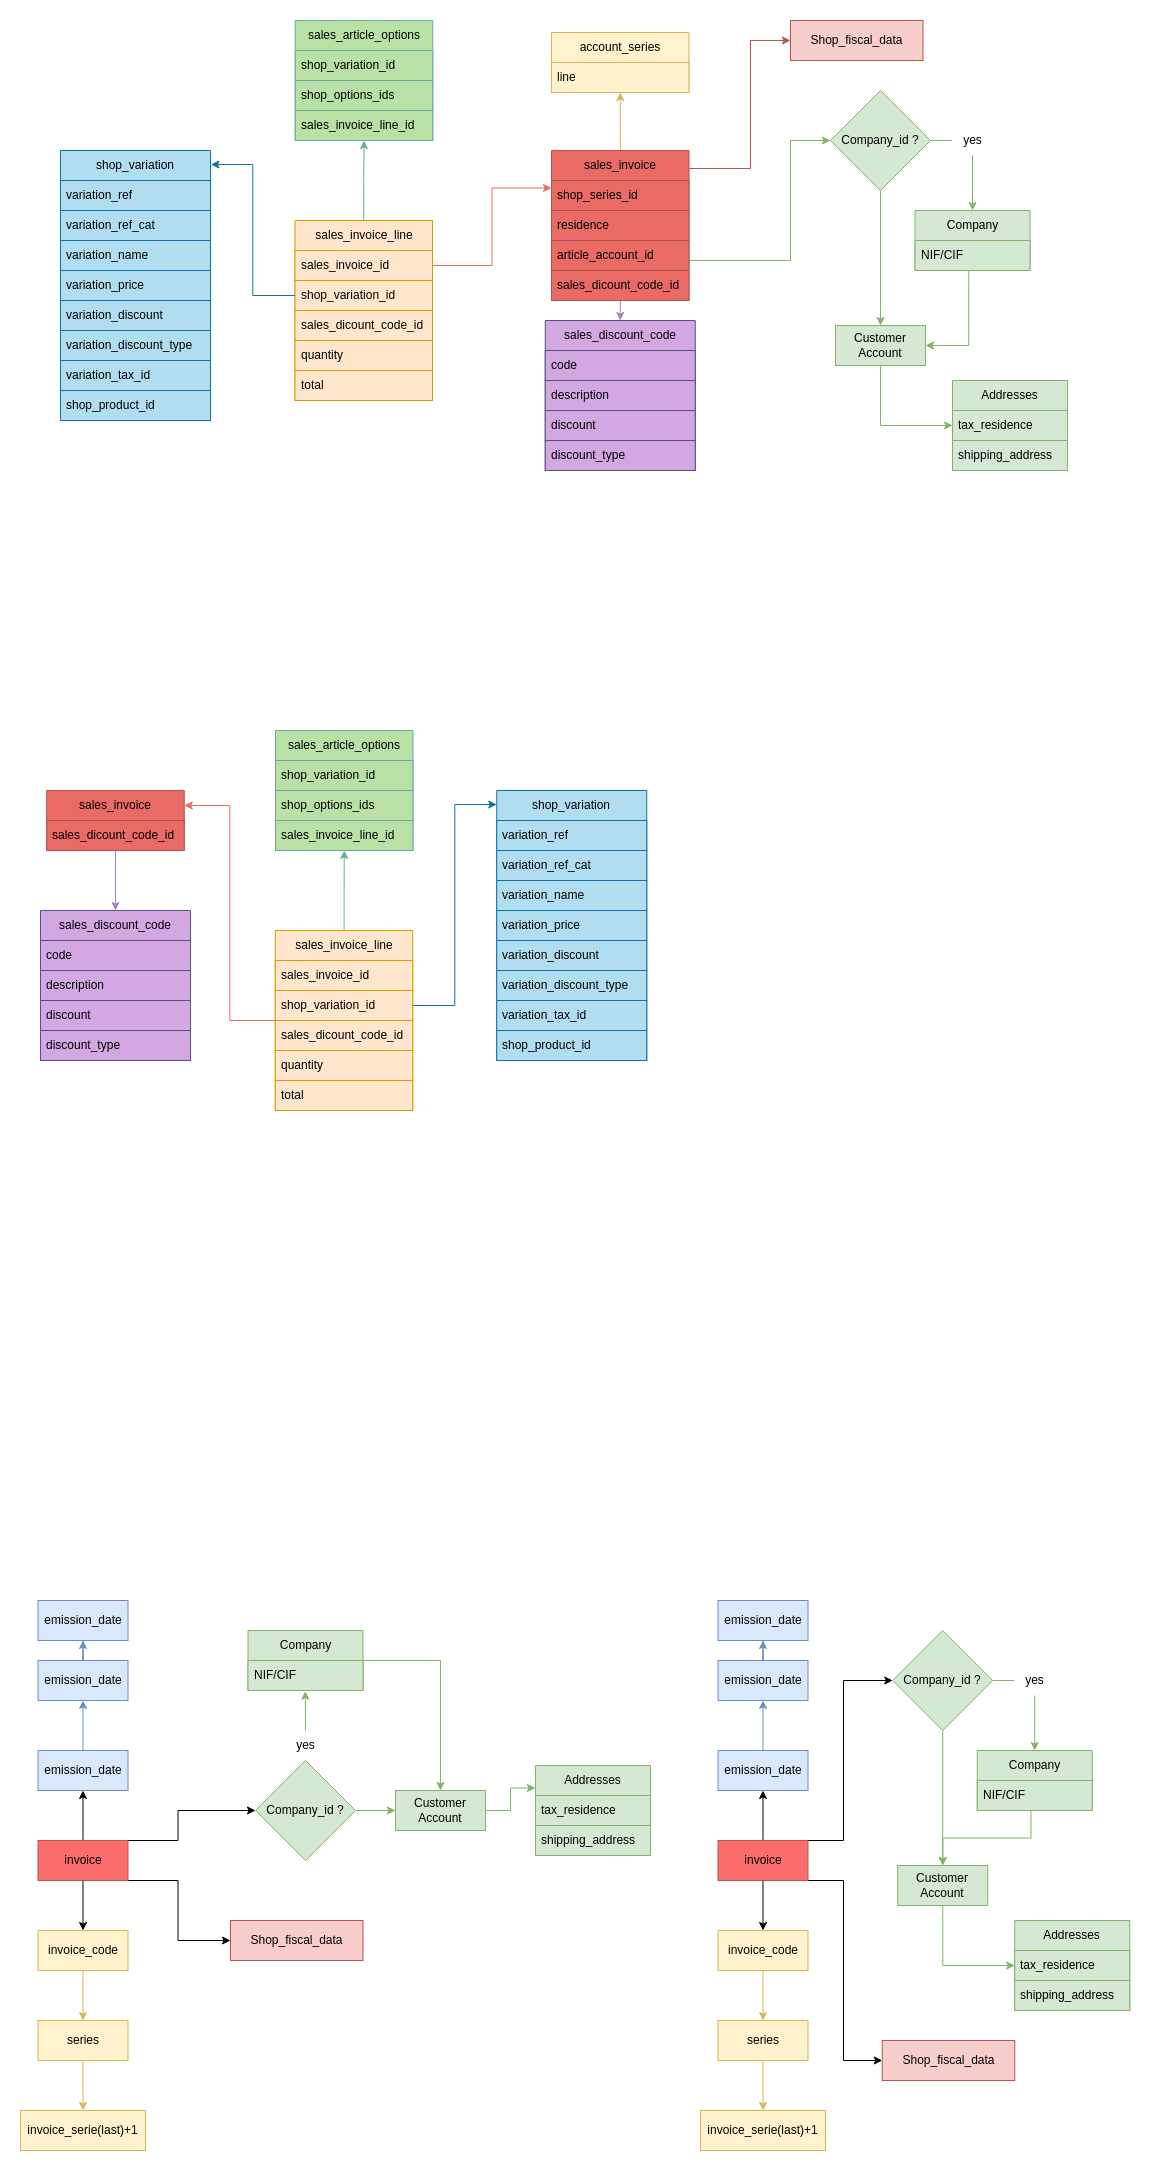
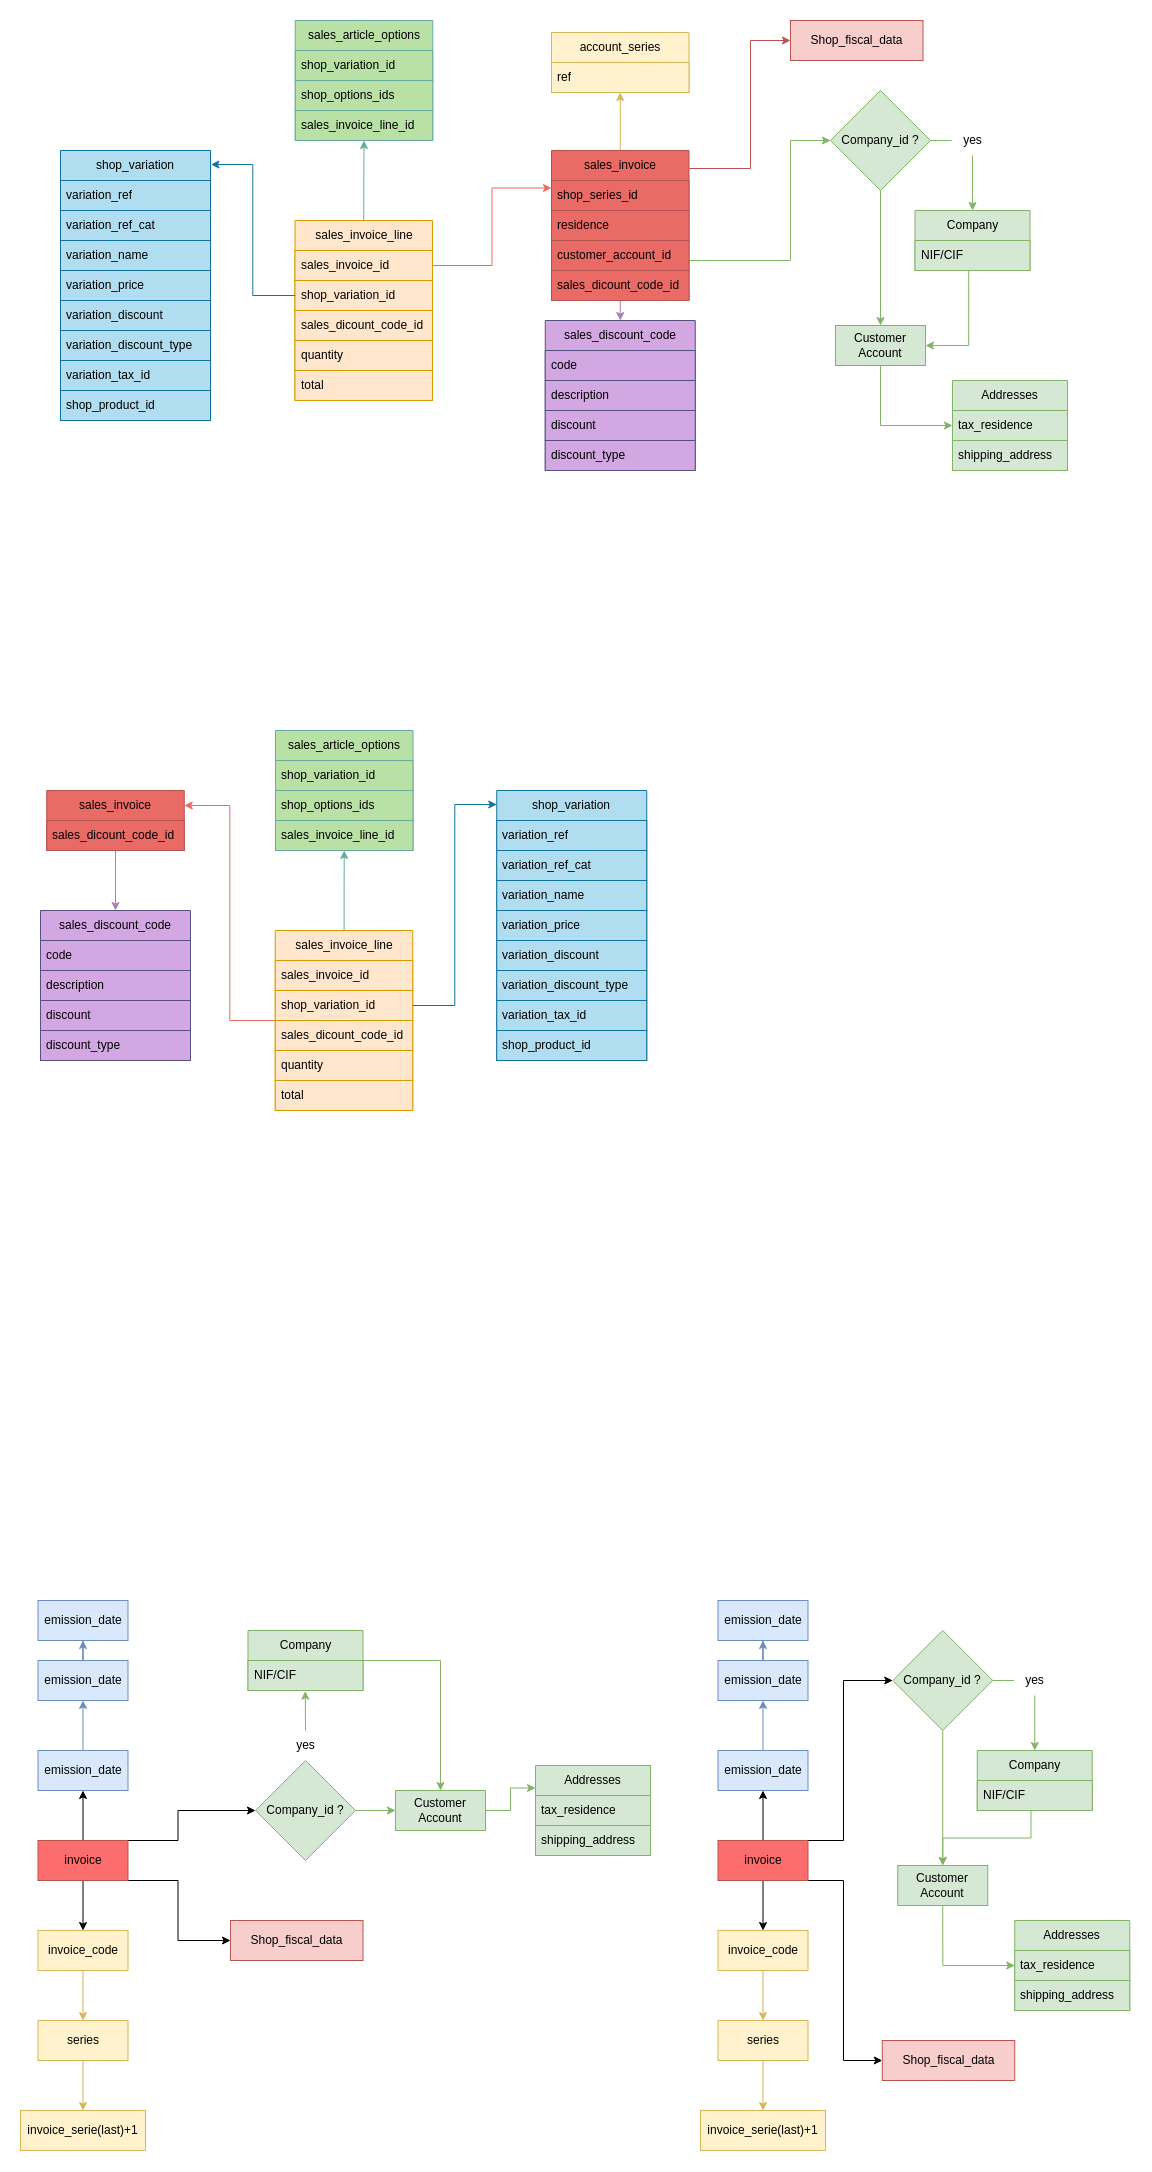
(568, 78) -> (568, 78)
(613, 256) -> (620, 256)
